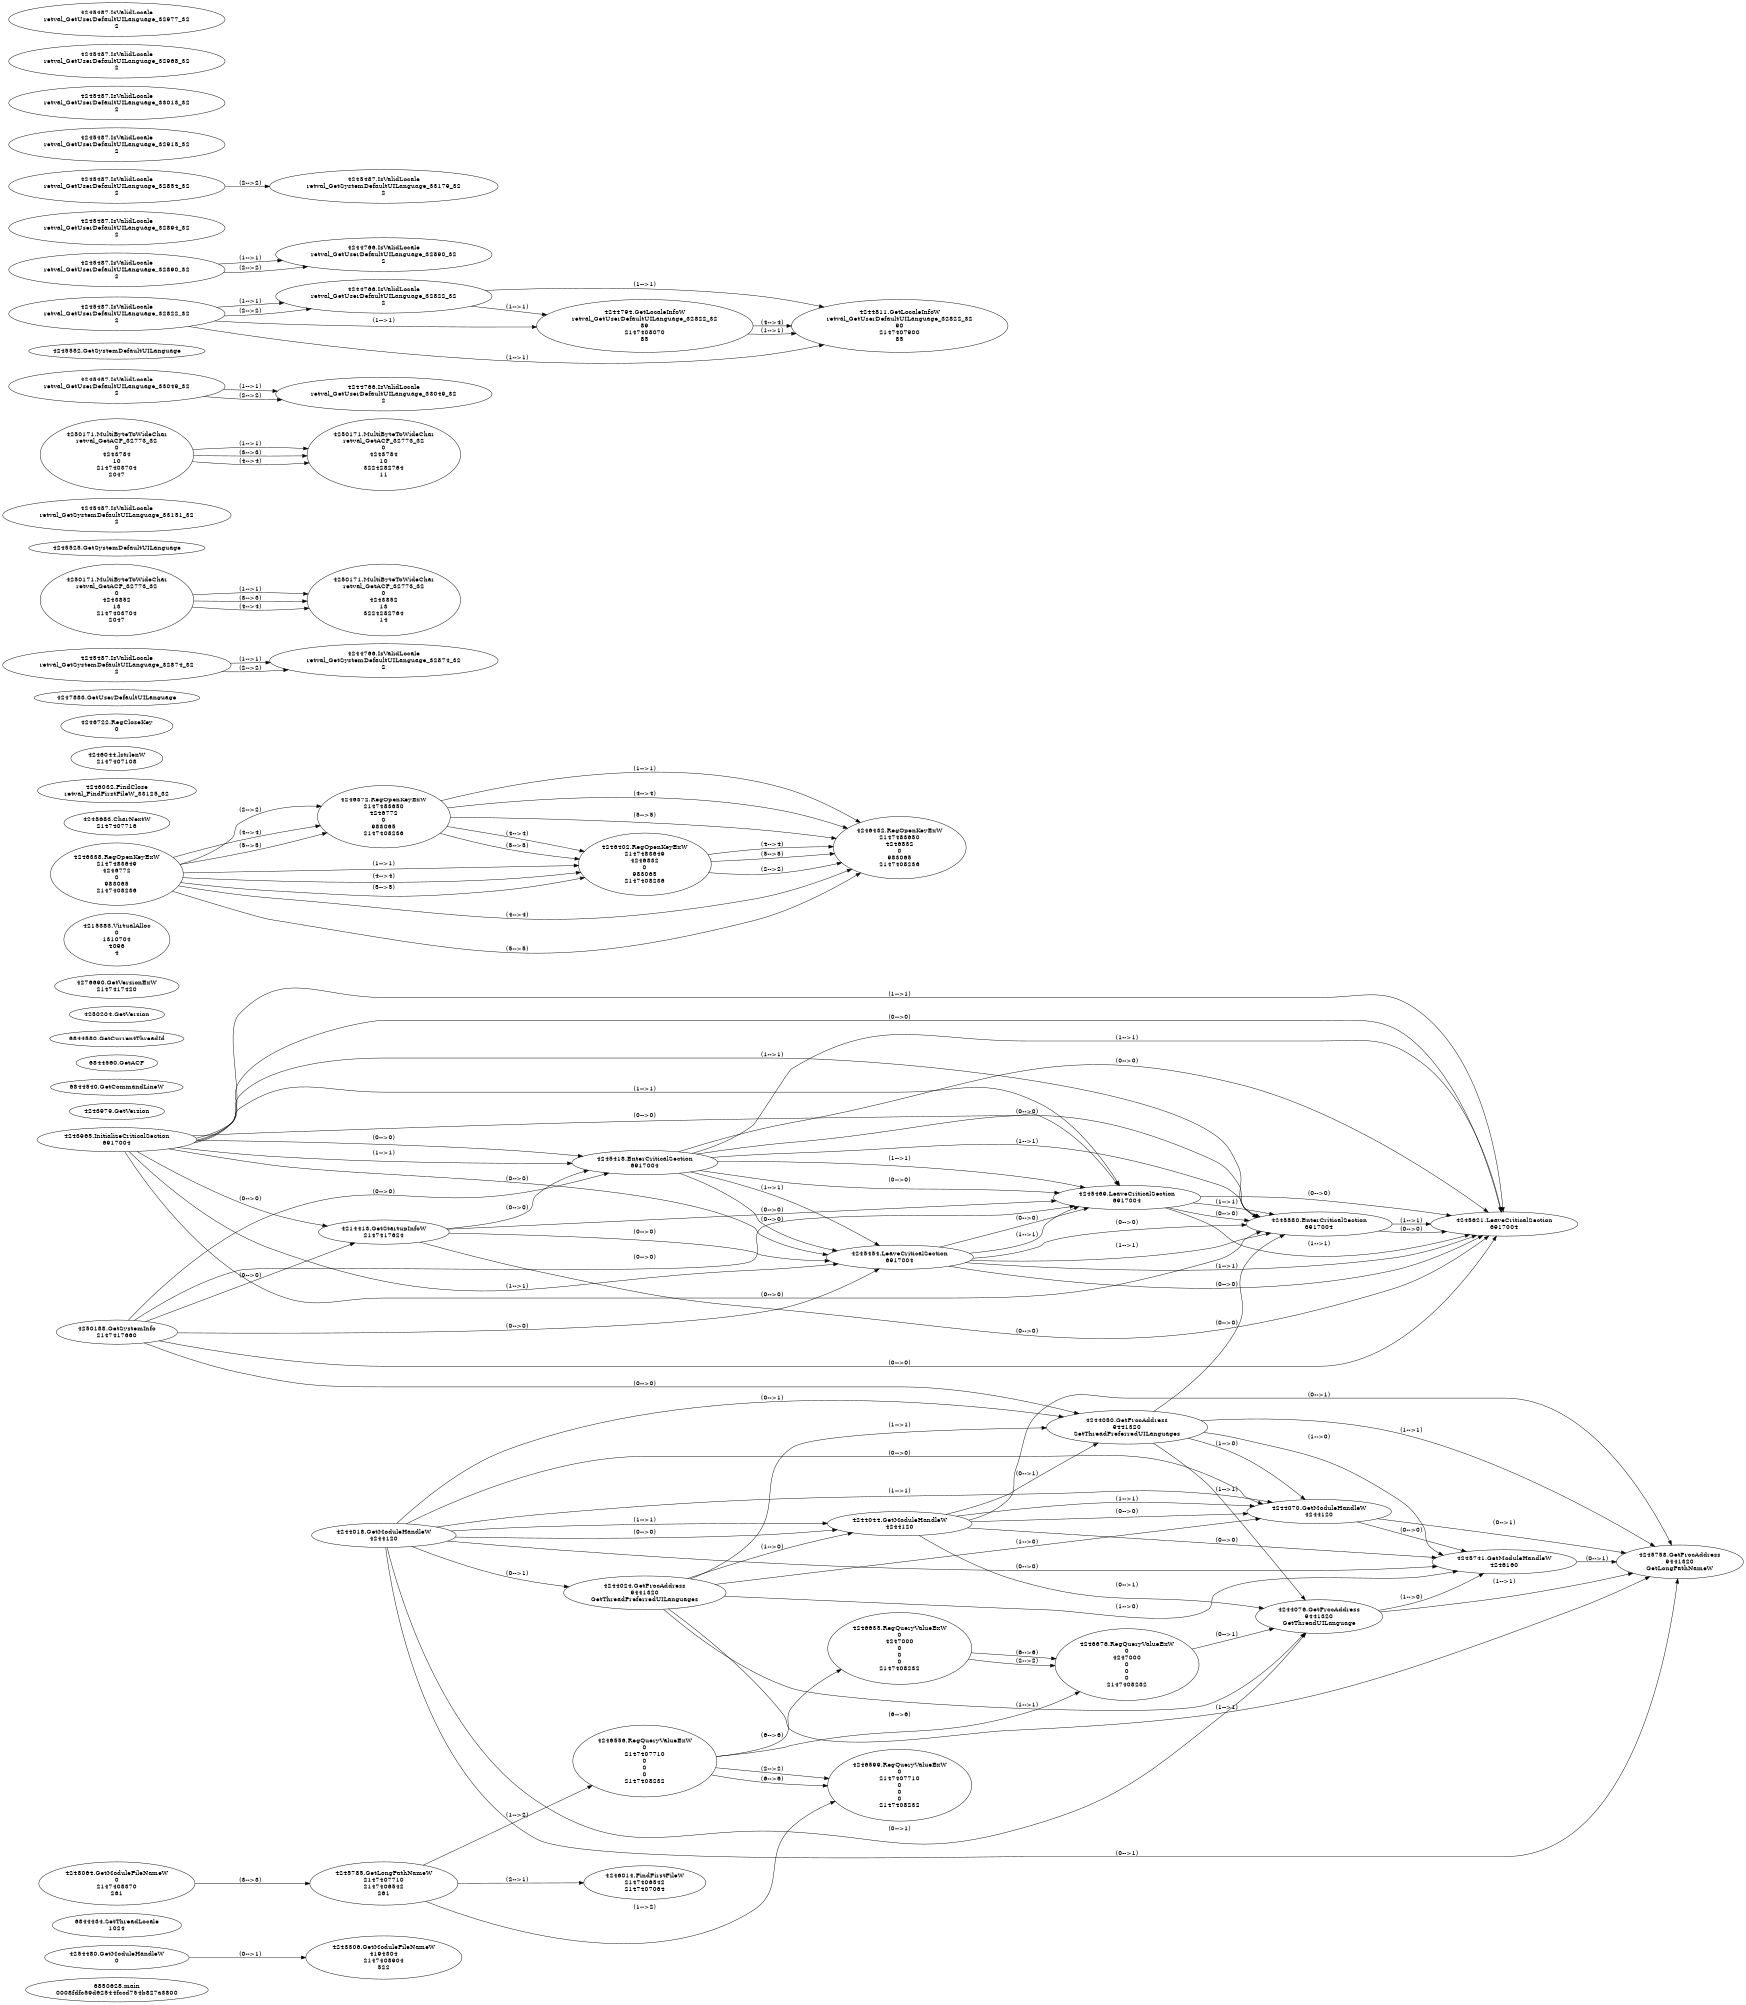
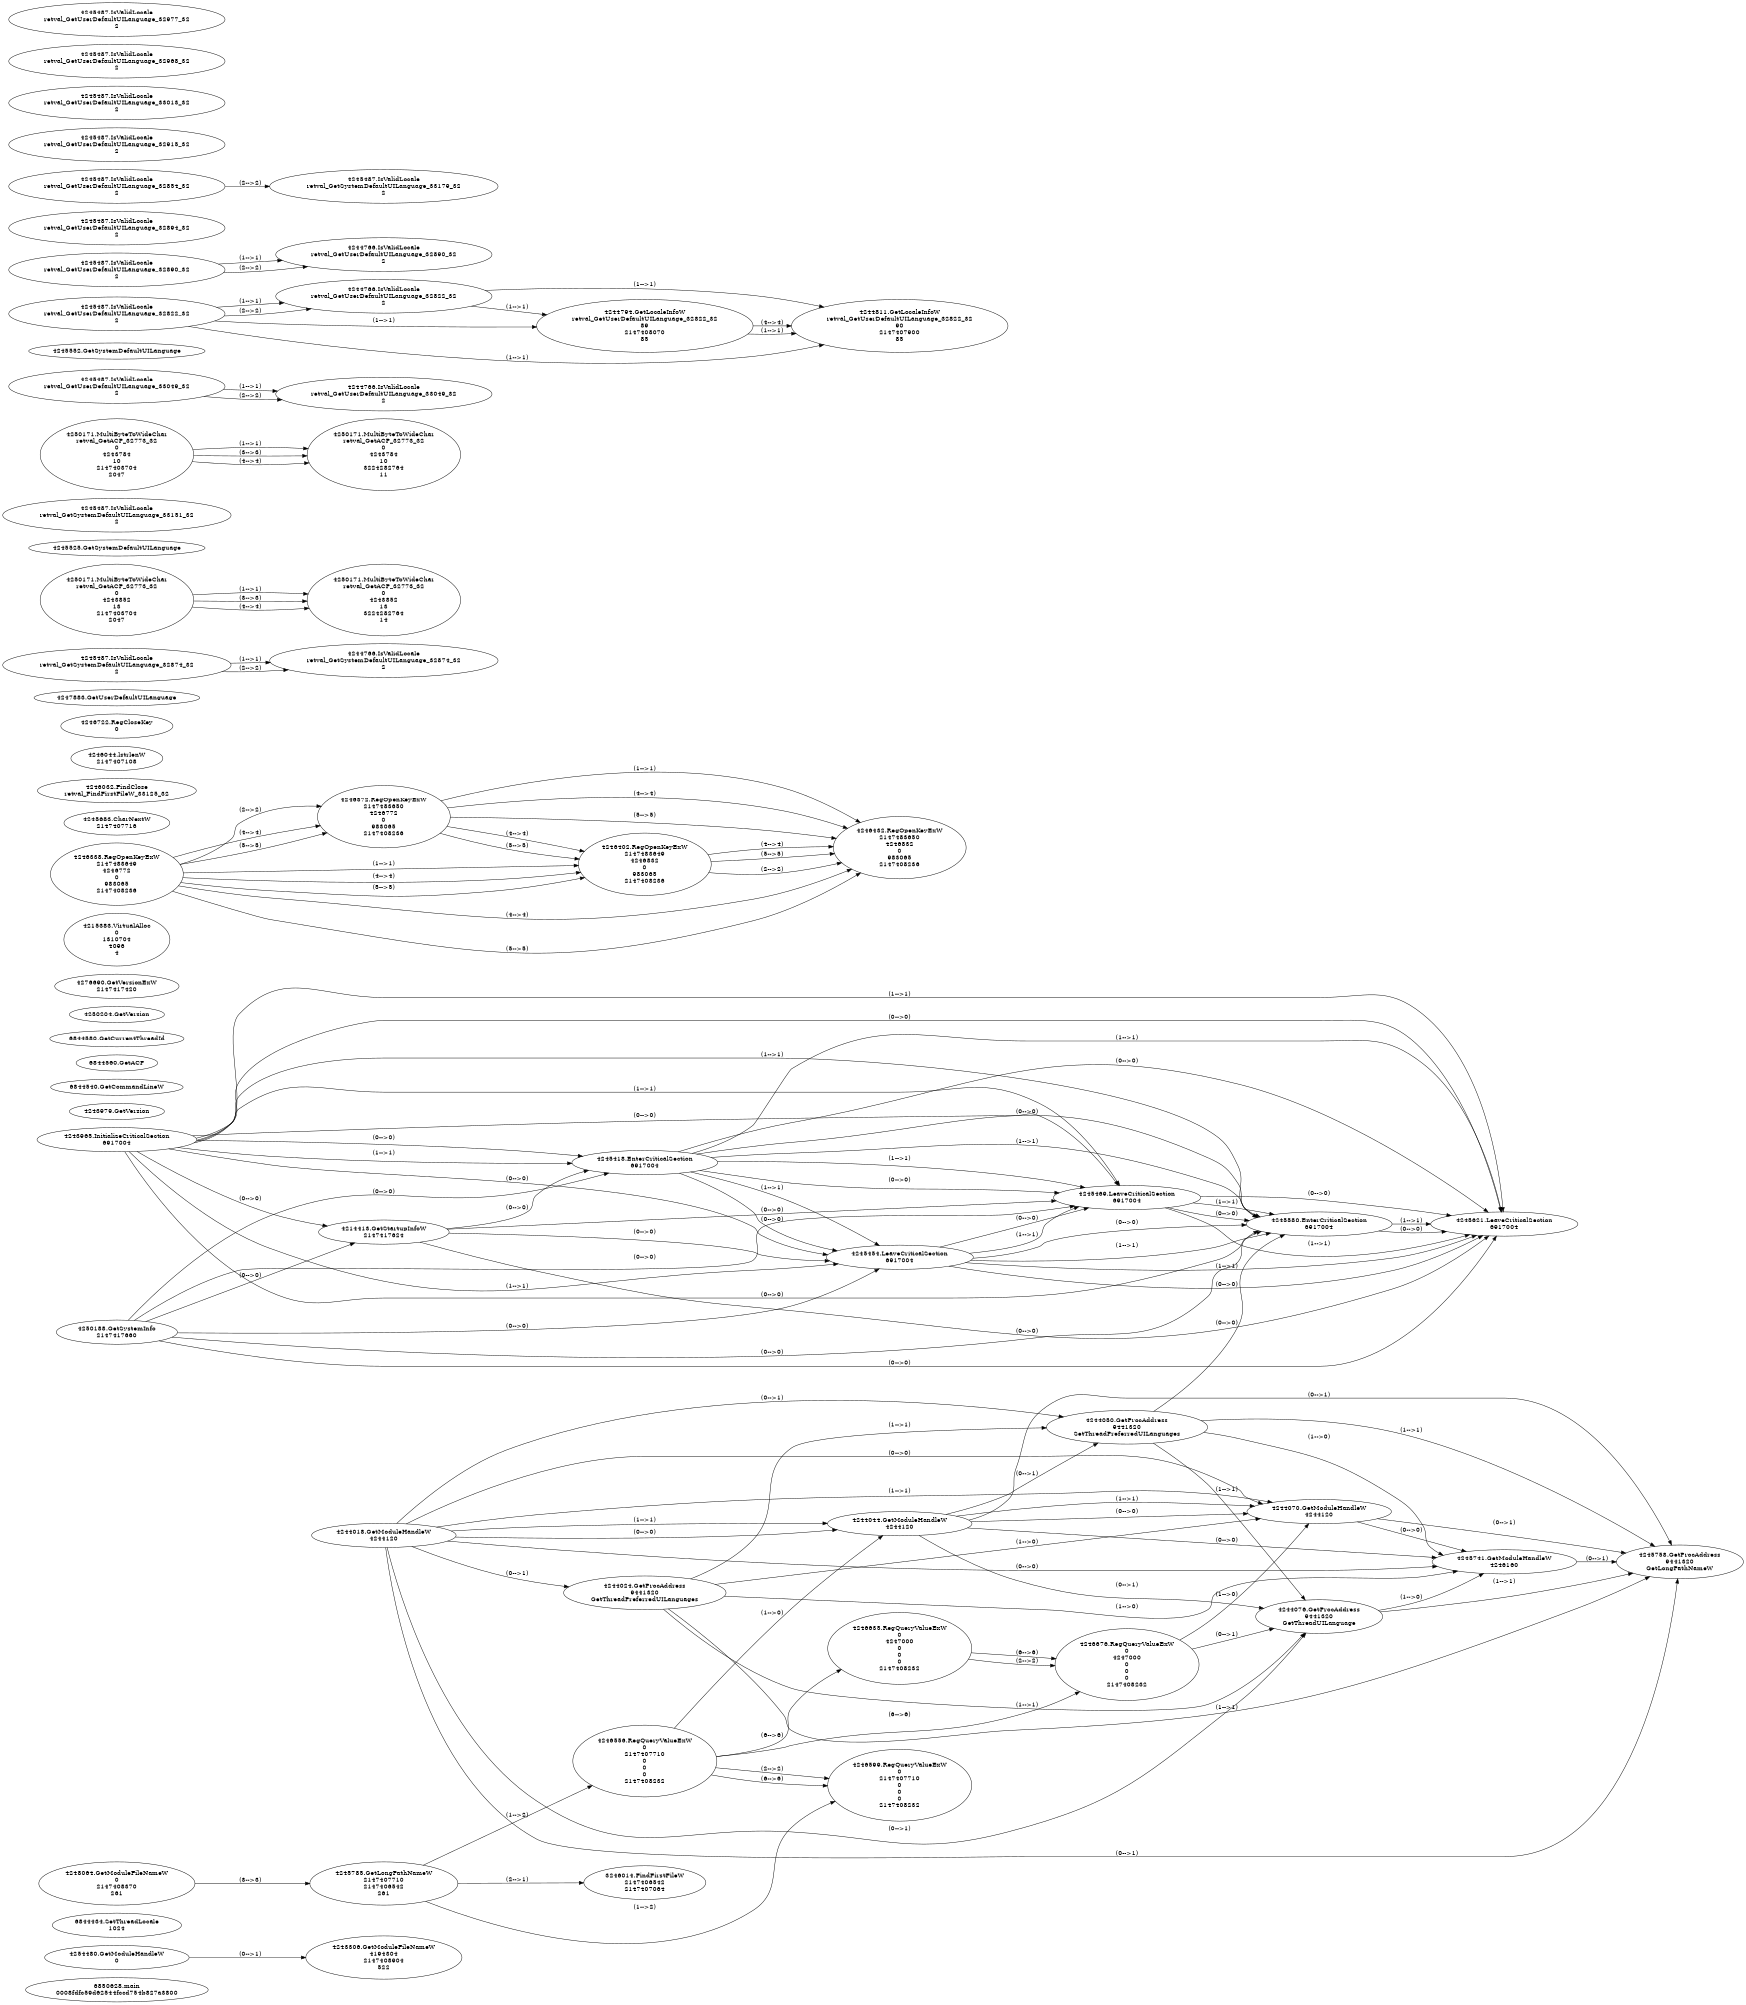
(608, 1387) -> (738, 1356)
(1249, 1460) -> (1247, 1589)
(767, 1554) -> (771, 1627)
(645, 1883) -> (645, 1883)
